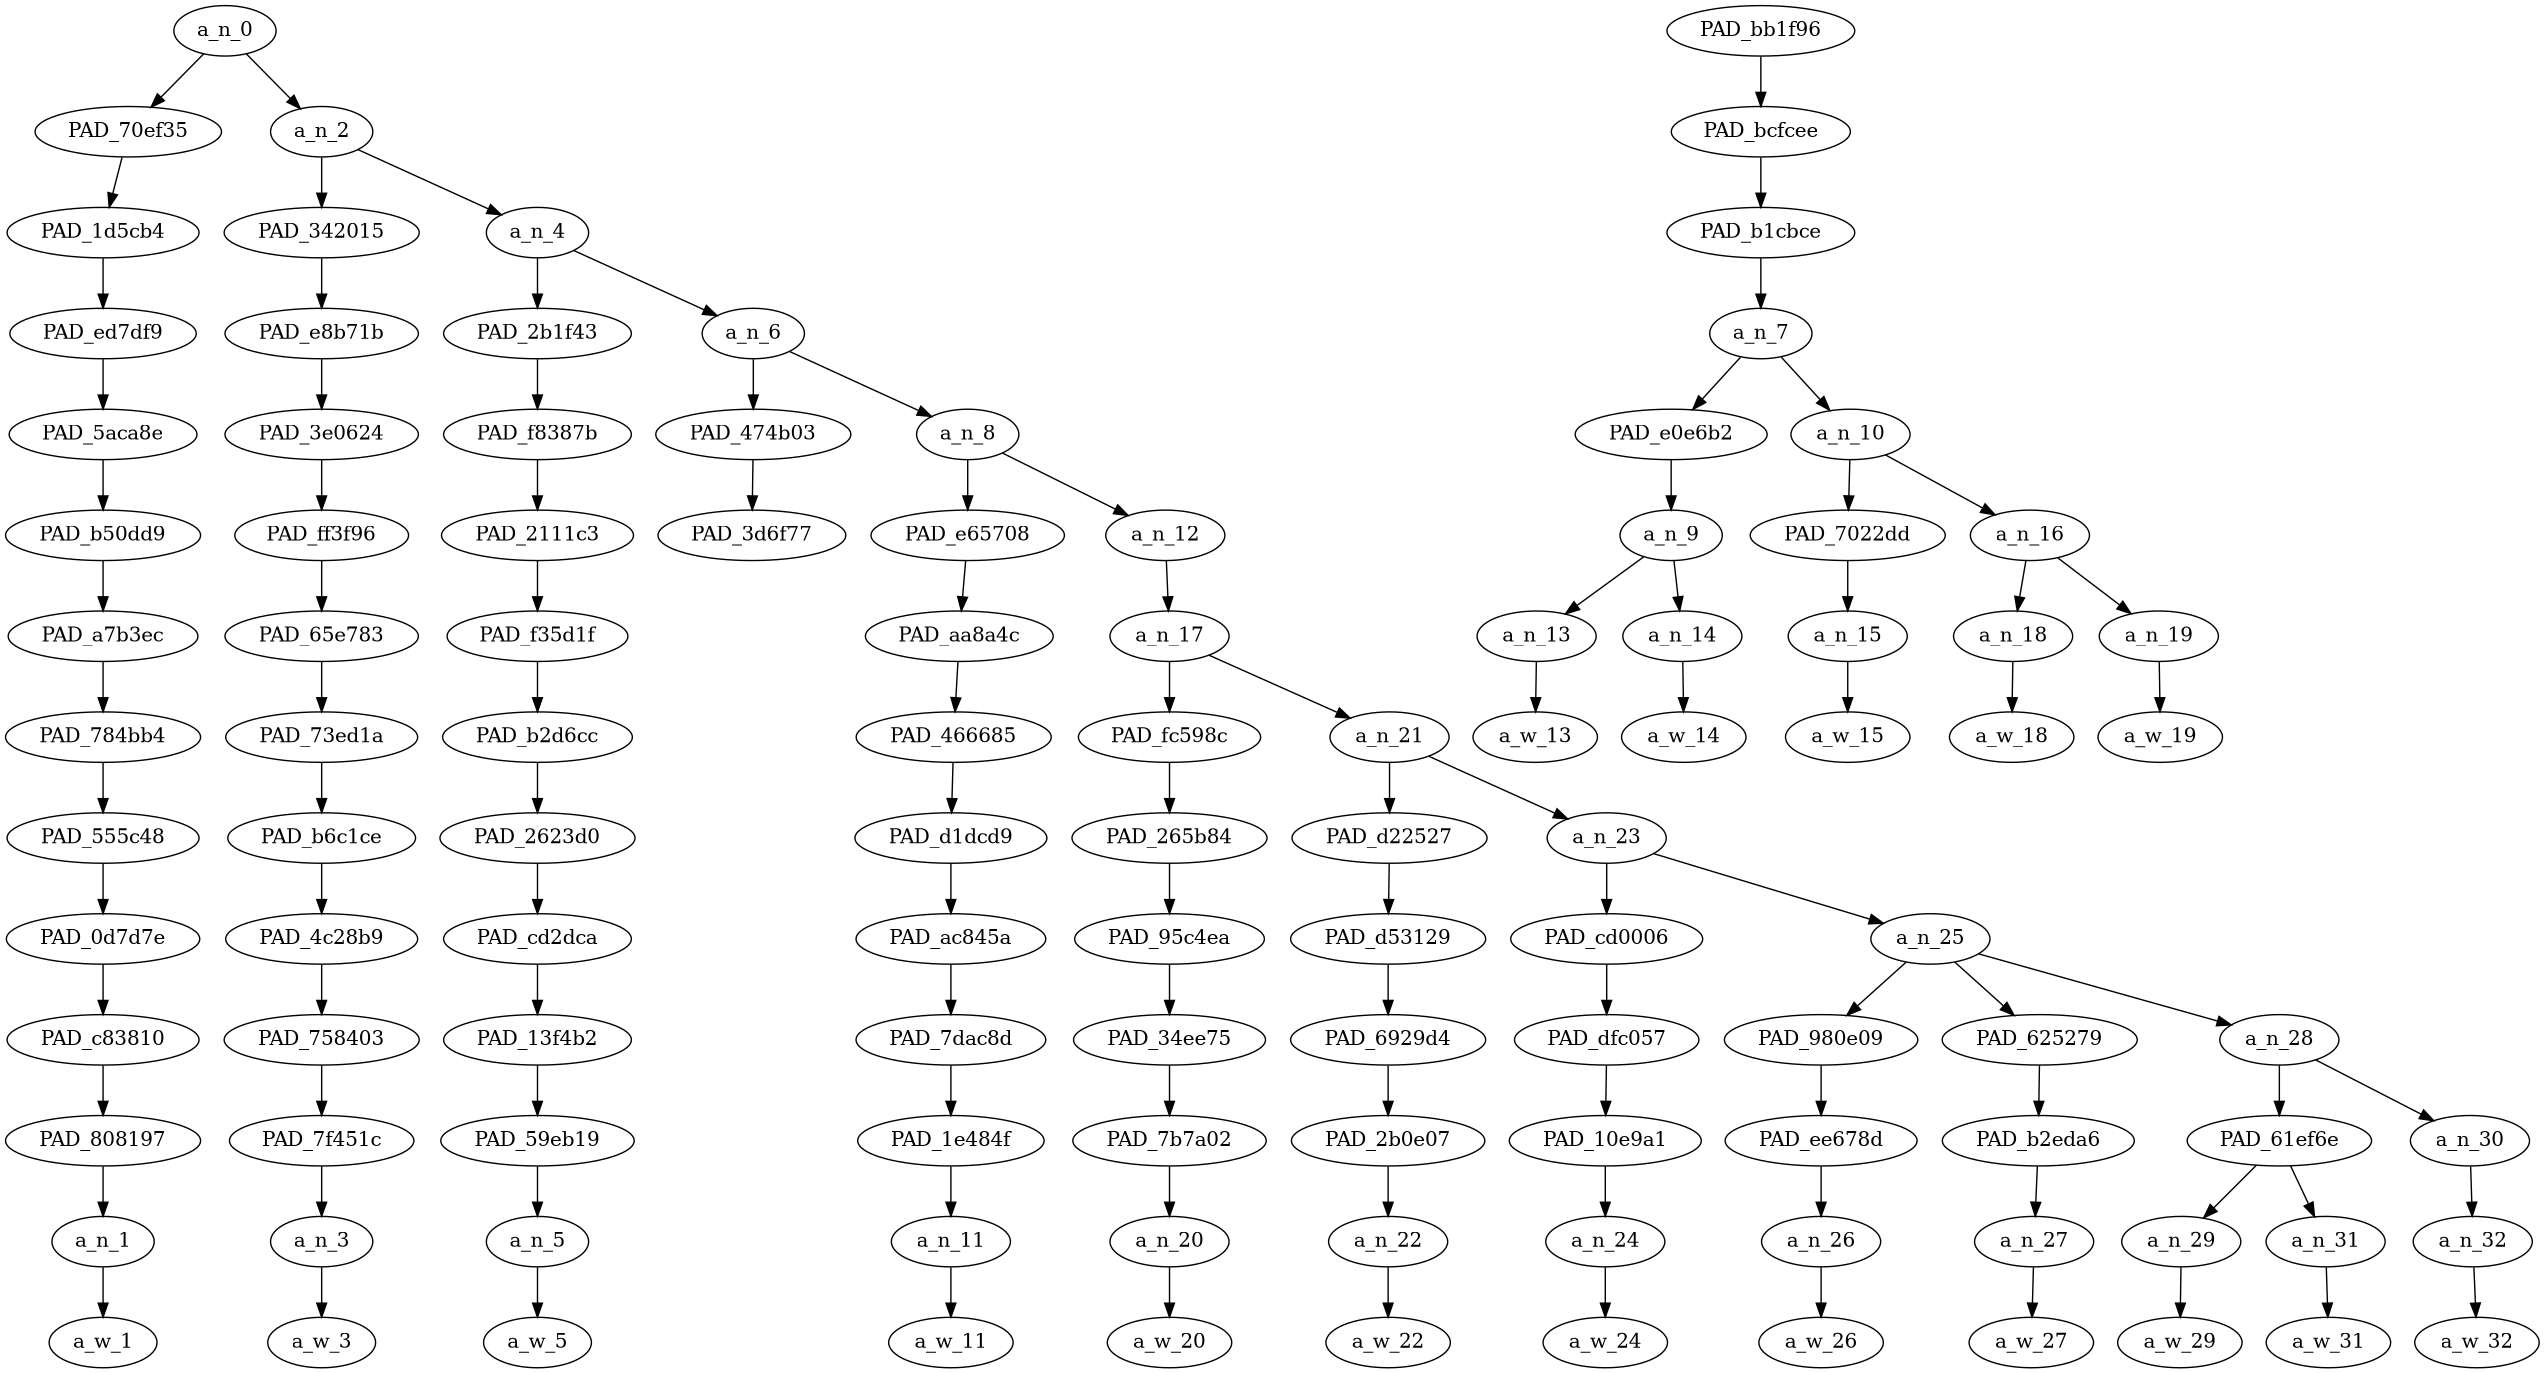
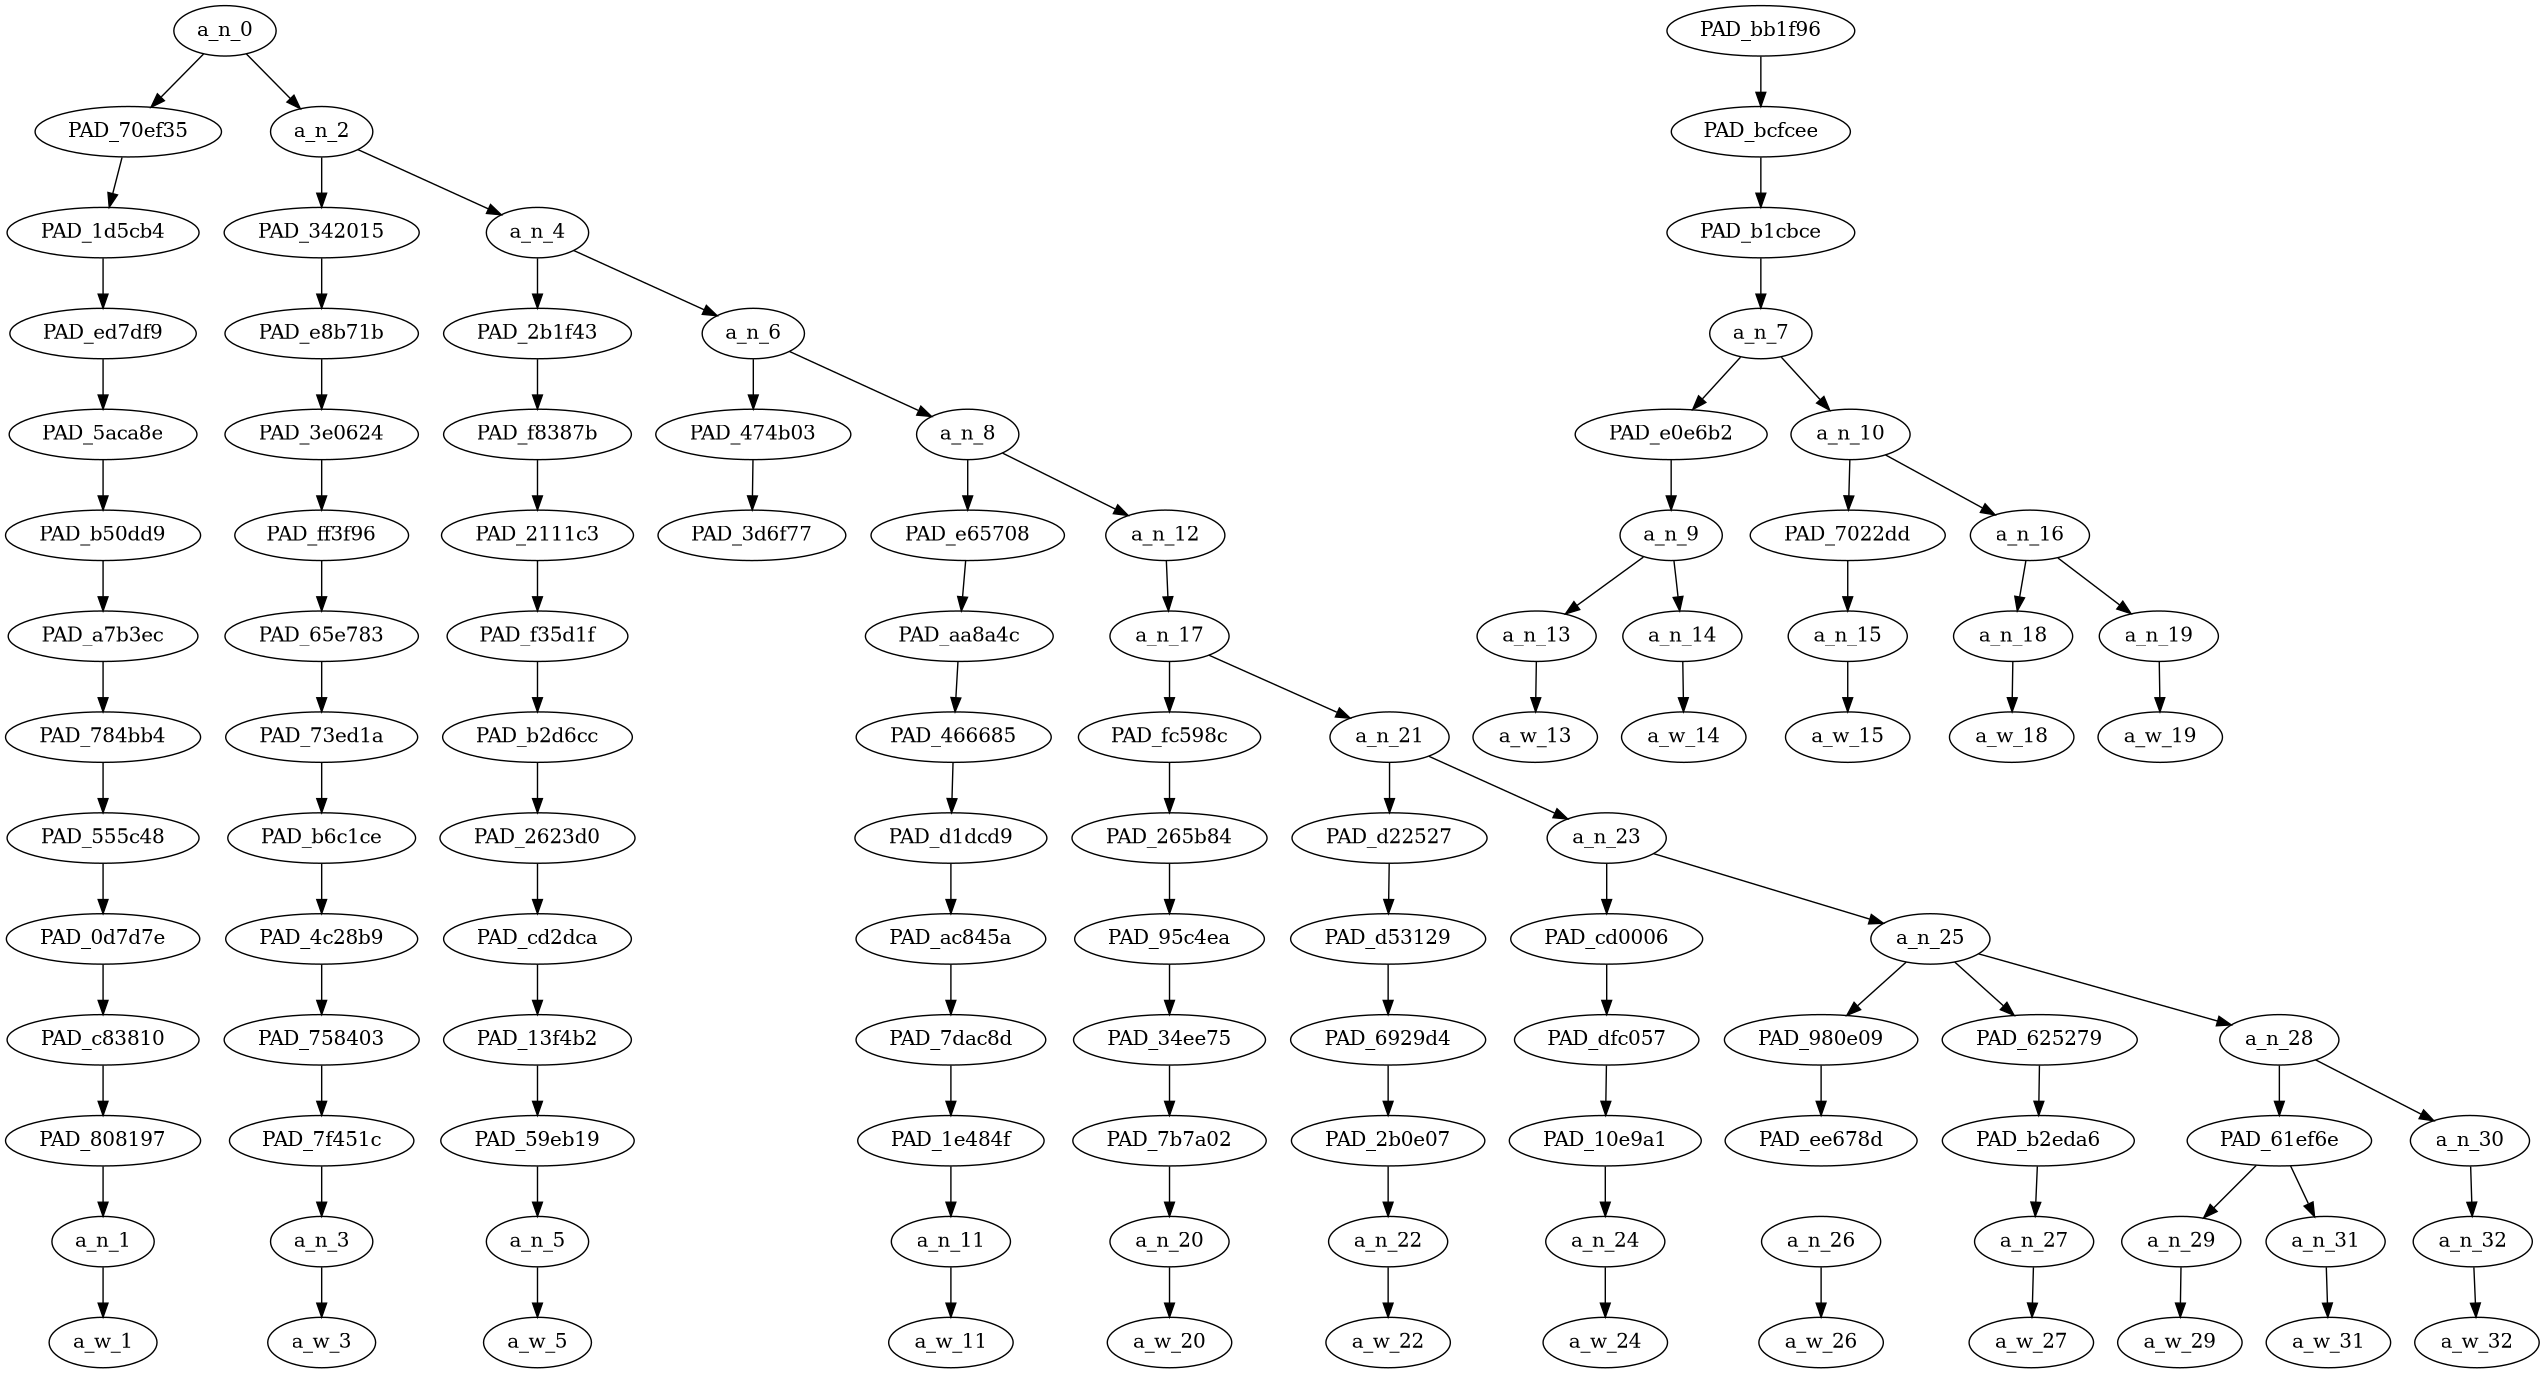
(1821, 1184) -> none
